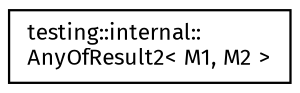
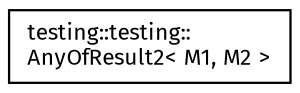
(150, 47) -> (150, 47)
